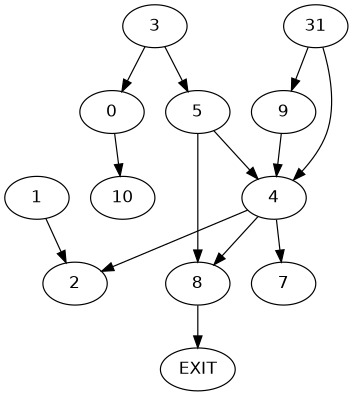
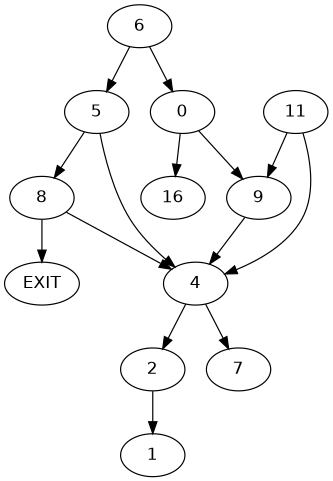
(155, 26) -> (140, 26)
(316, 26) -> (296, 112)
none -> (217, 151)
(123, 198) -> (173, 198)
(54, 235) -> (153, 406)
(240, 236) -> (113, 238)
